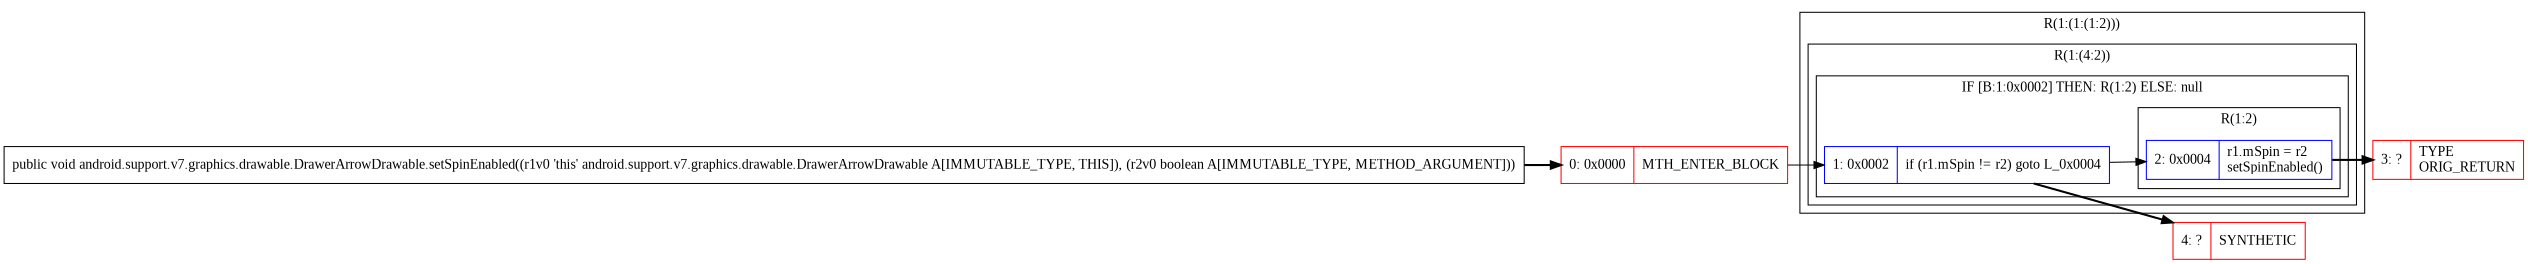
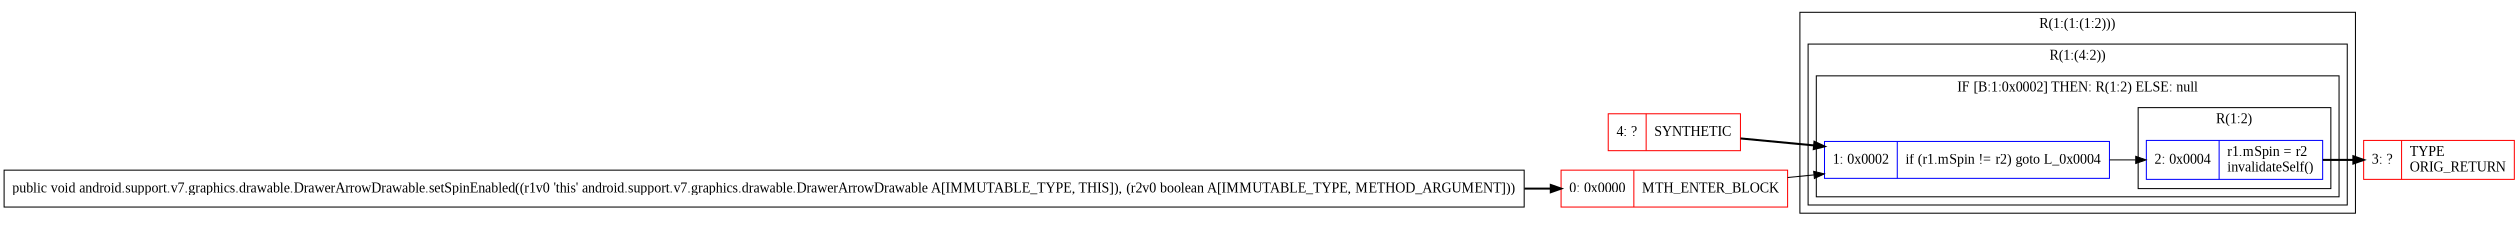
(2276, 167) -> (2271, 167)
(2098, 202) -> (1777, 142)
